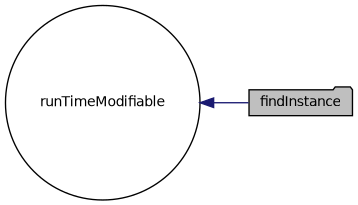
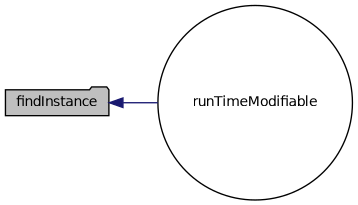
(231, 103) -> (140, 103)
